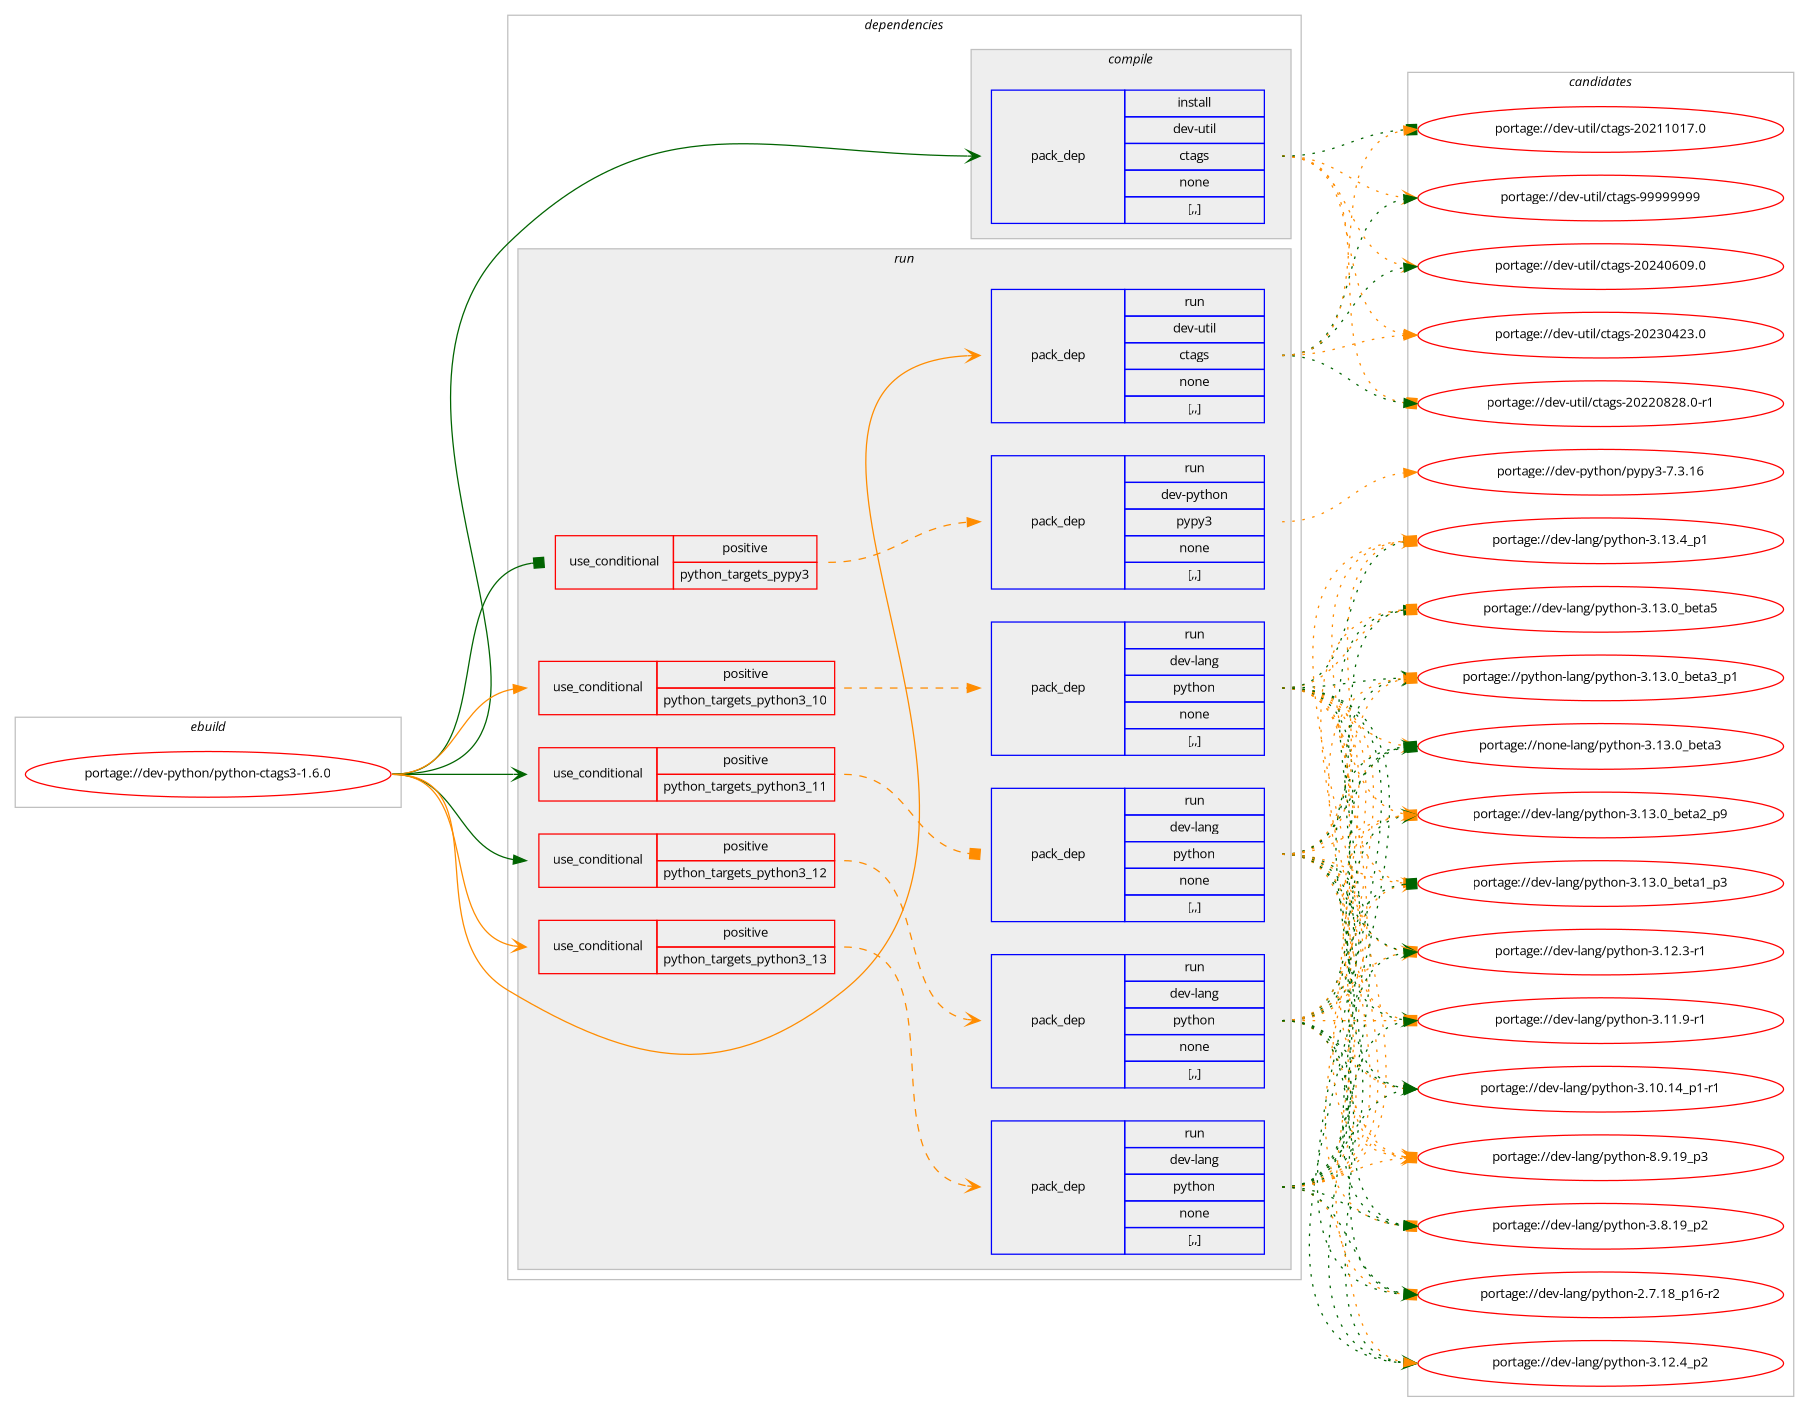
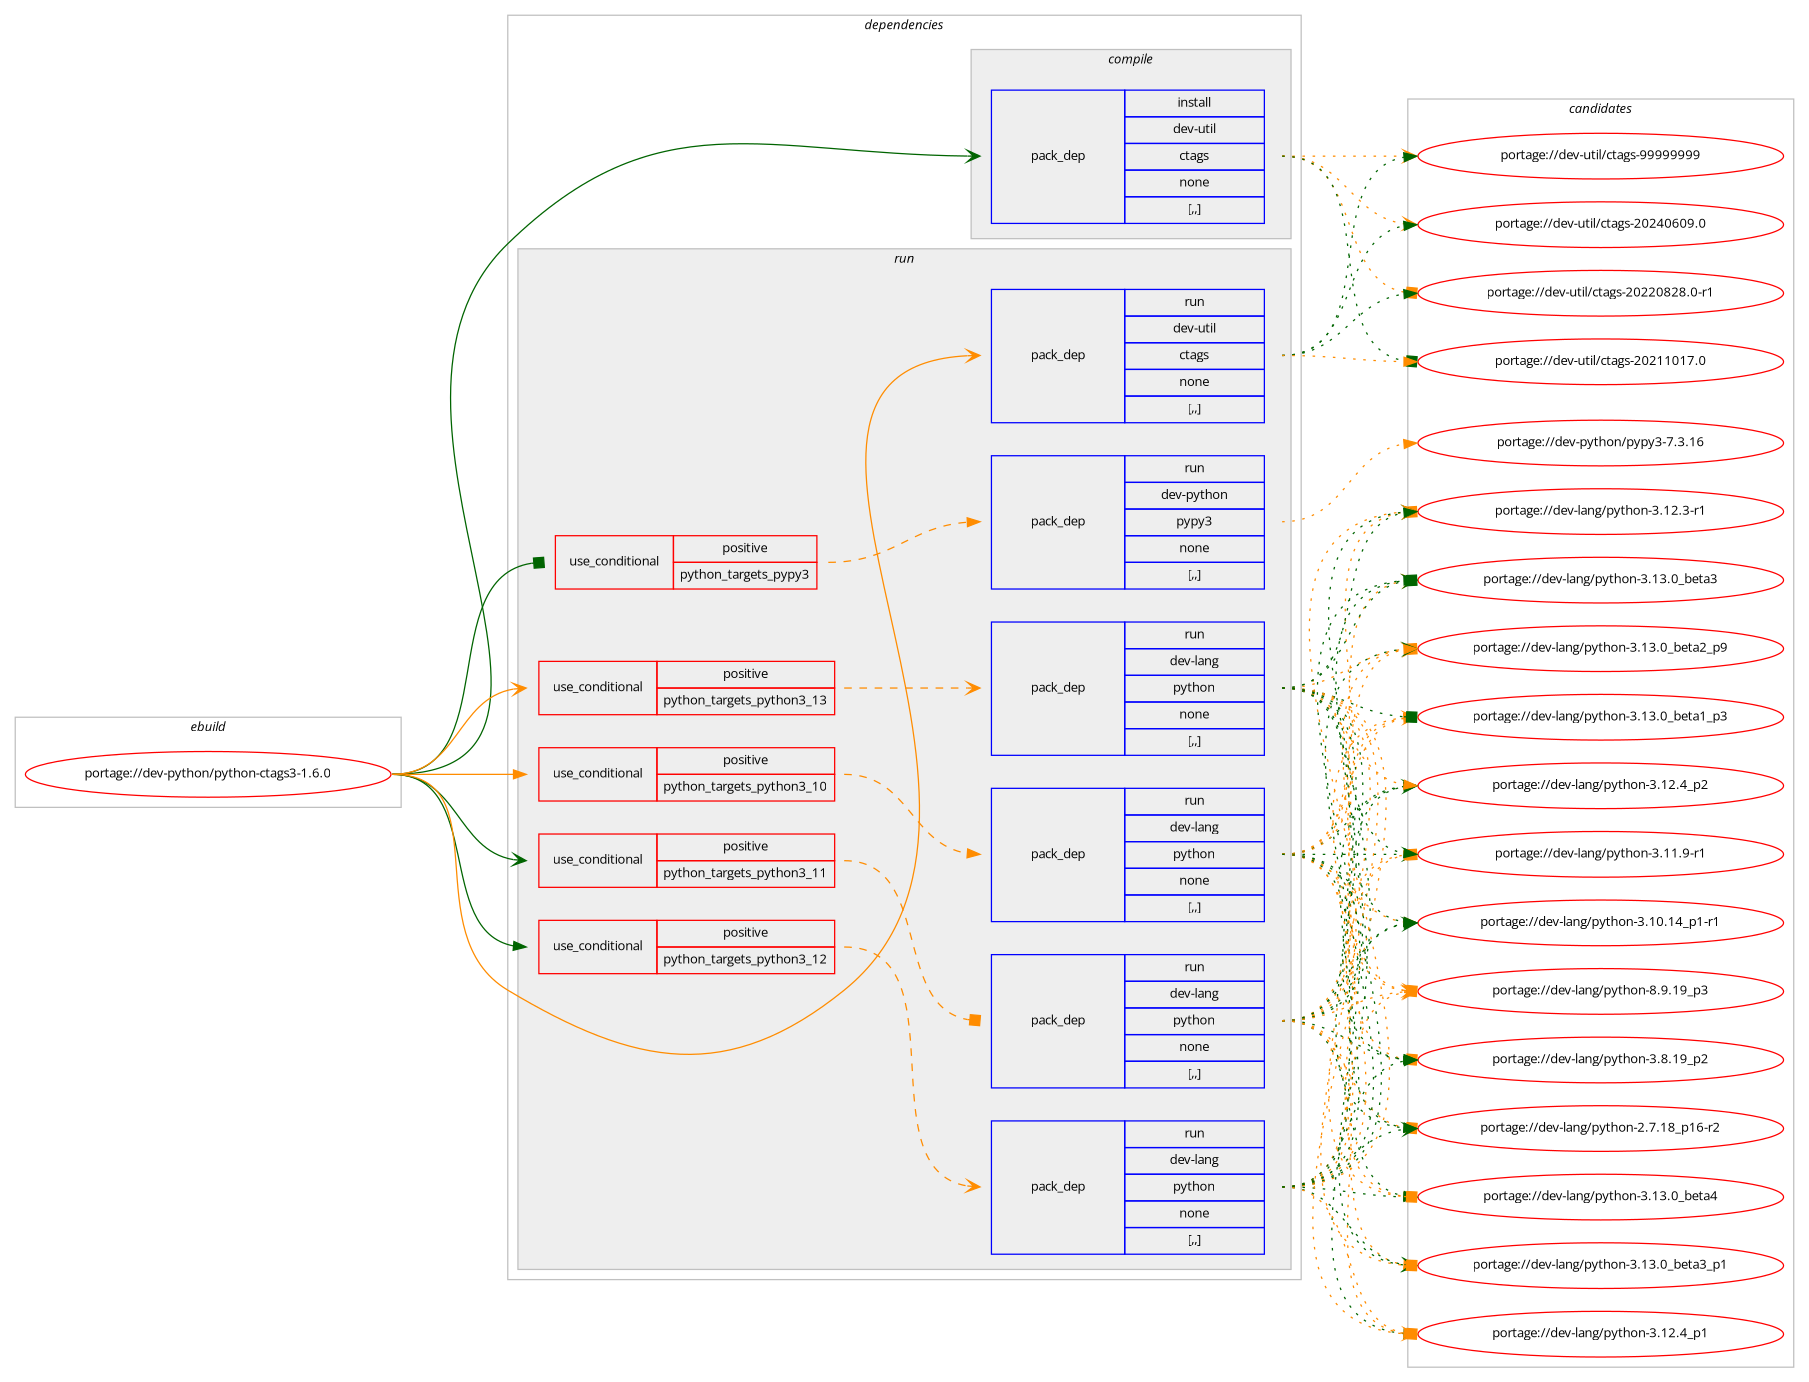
(1601, 335) -> none
(1601, 541) -> (1601, 1334)
(1601, 609) -> (1601, 1197)
(1601, 678) -> (1601, 1266)
(1601, 746) -> (1601, 580)
